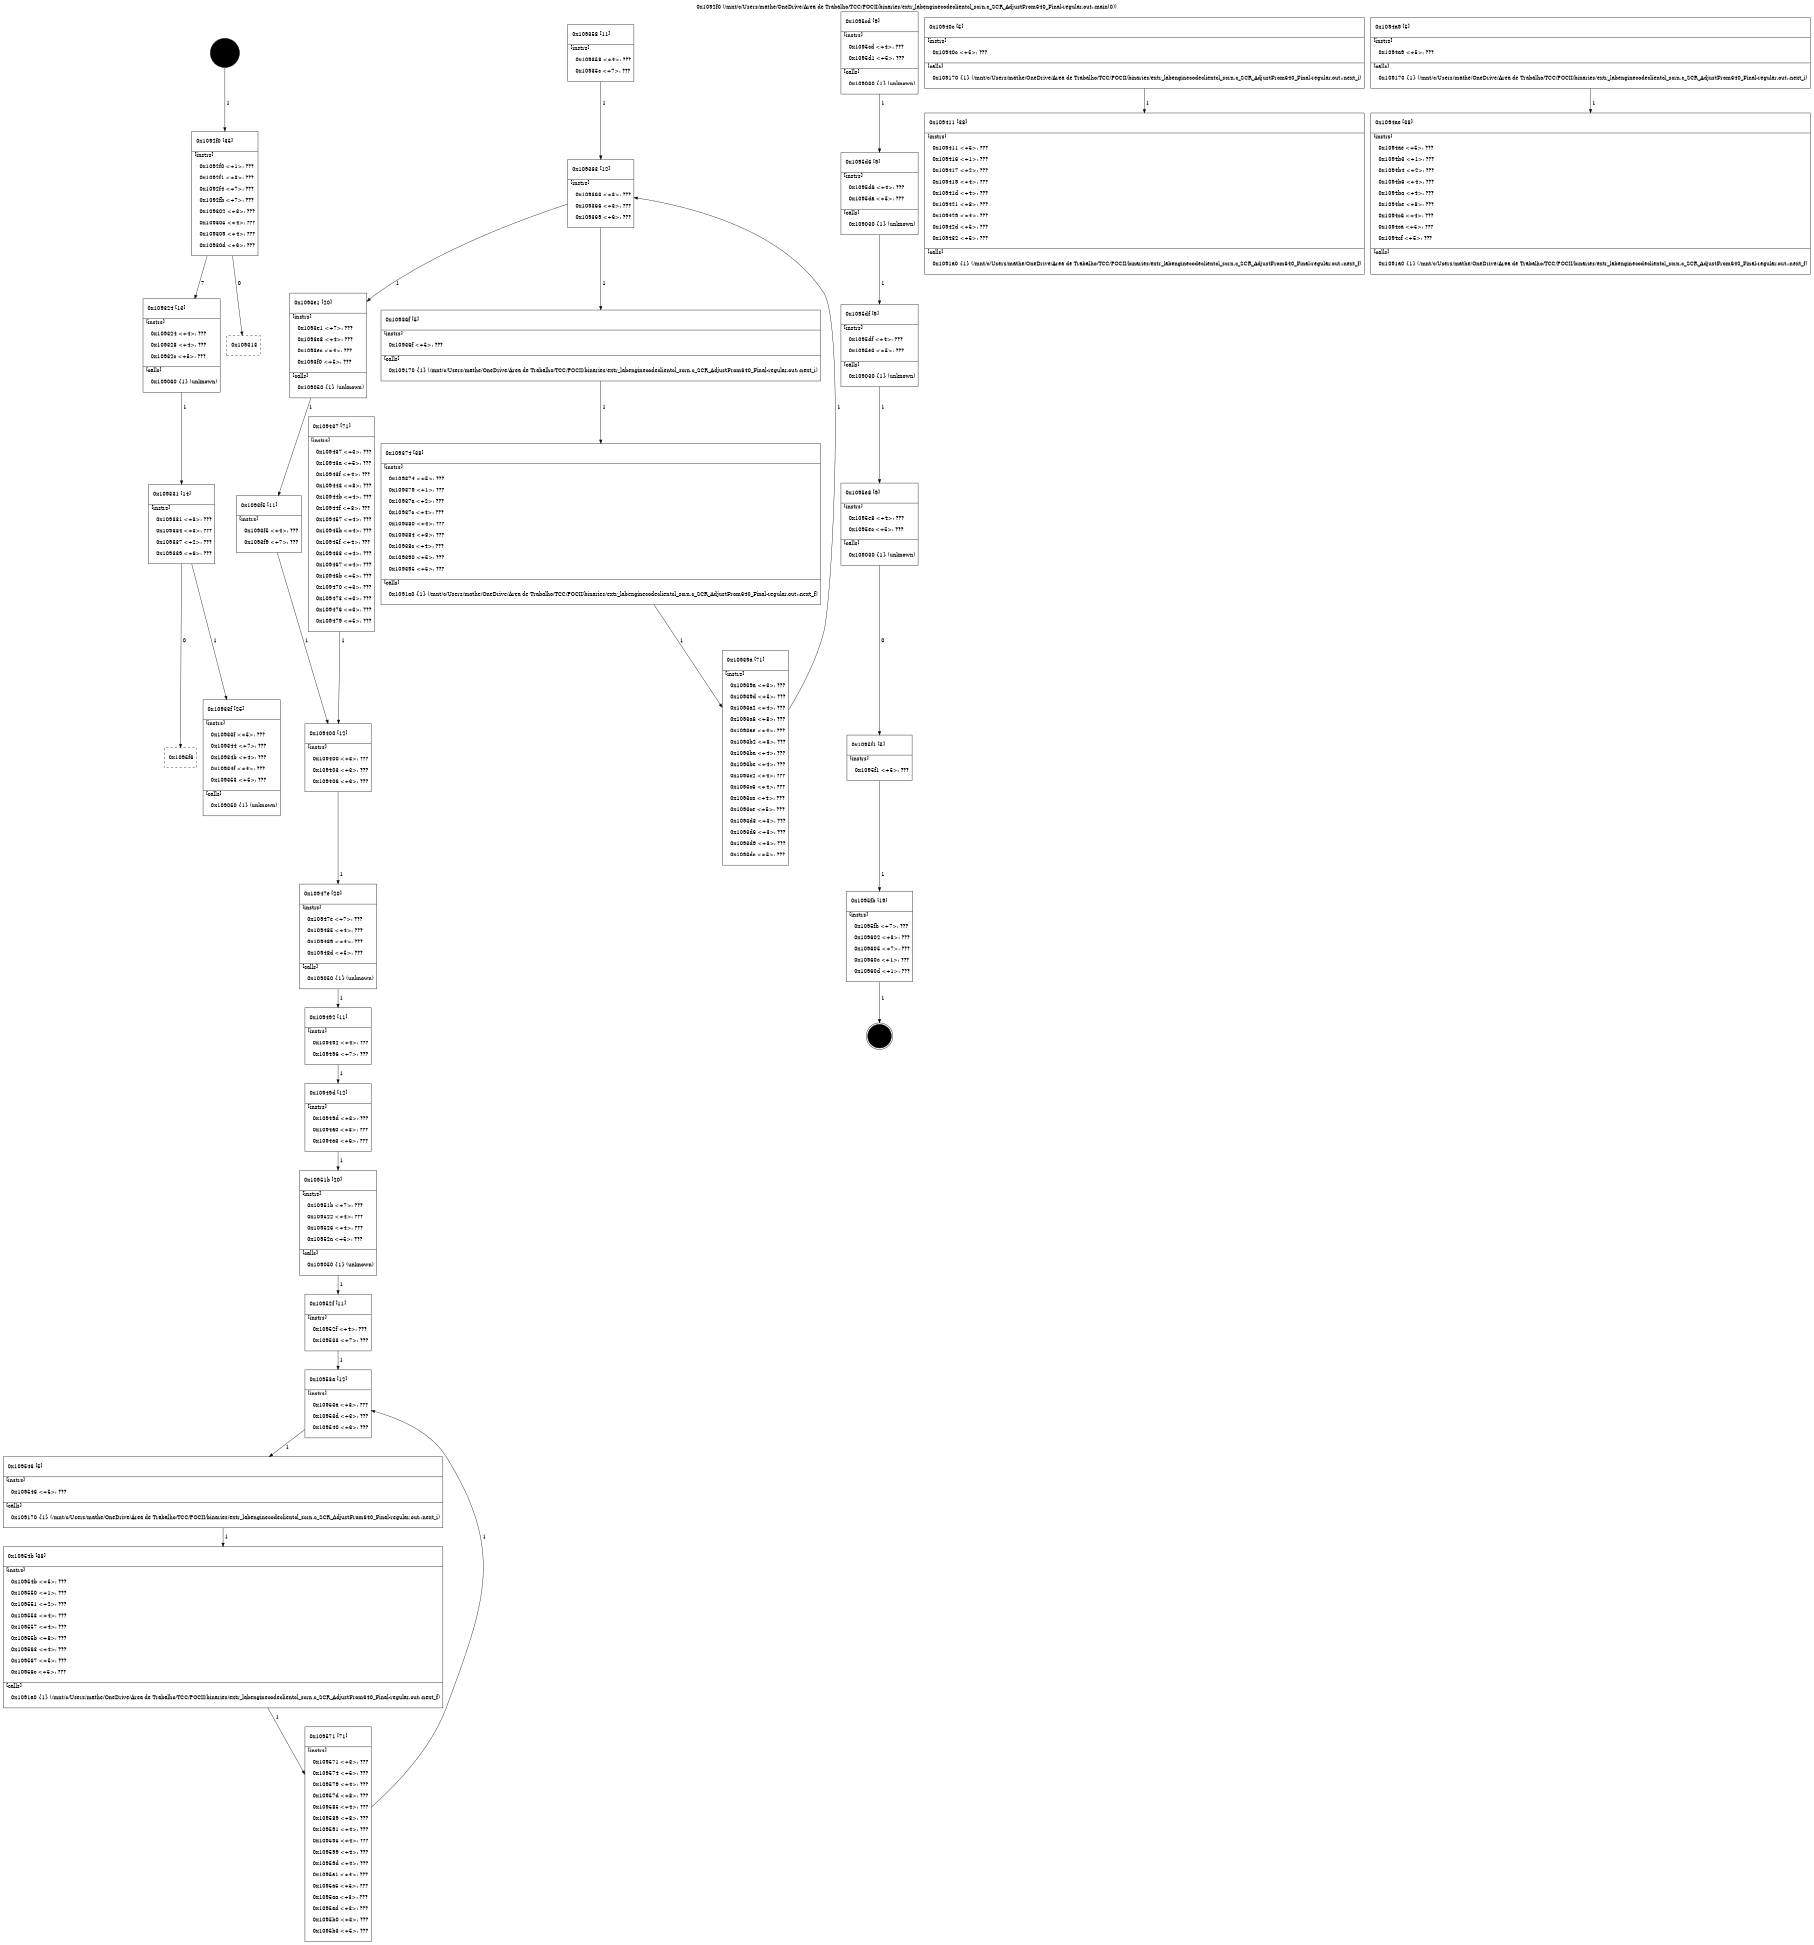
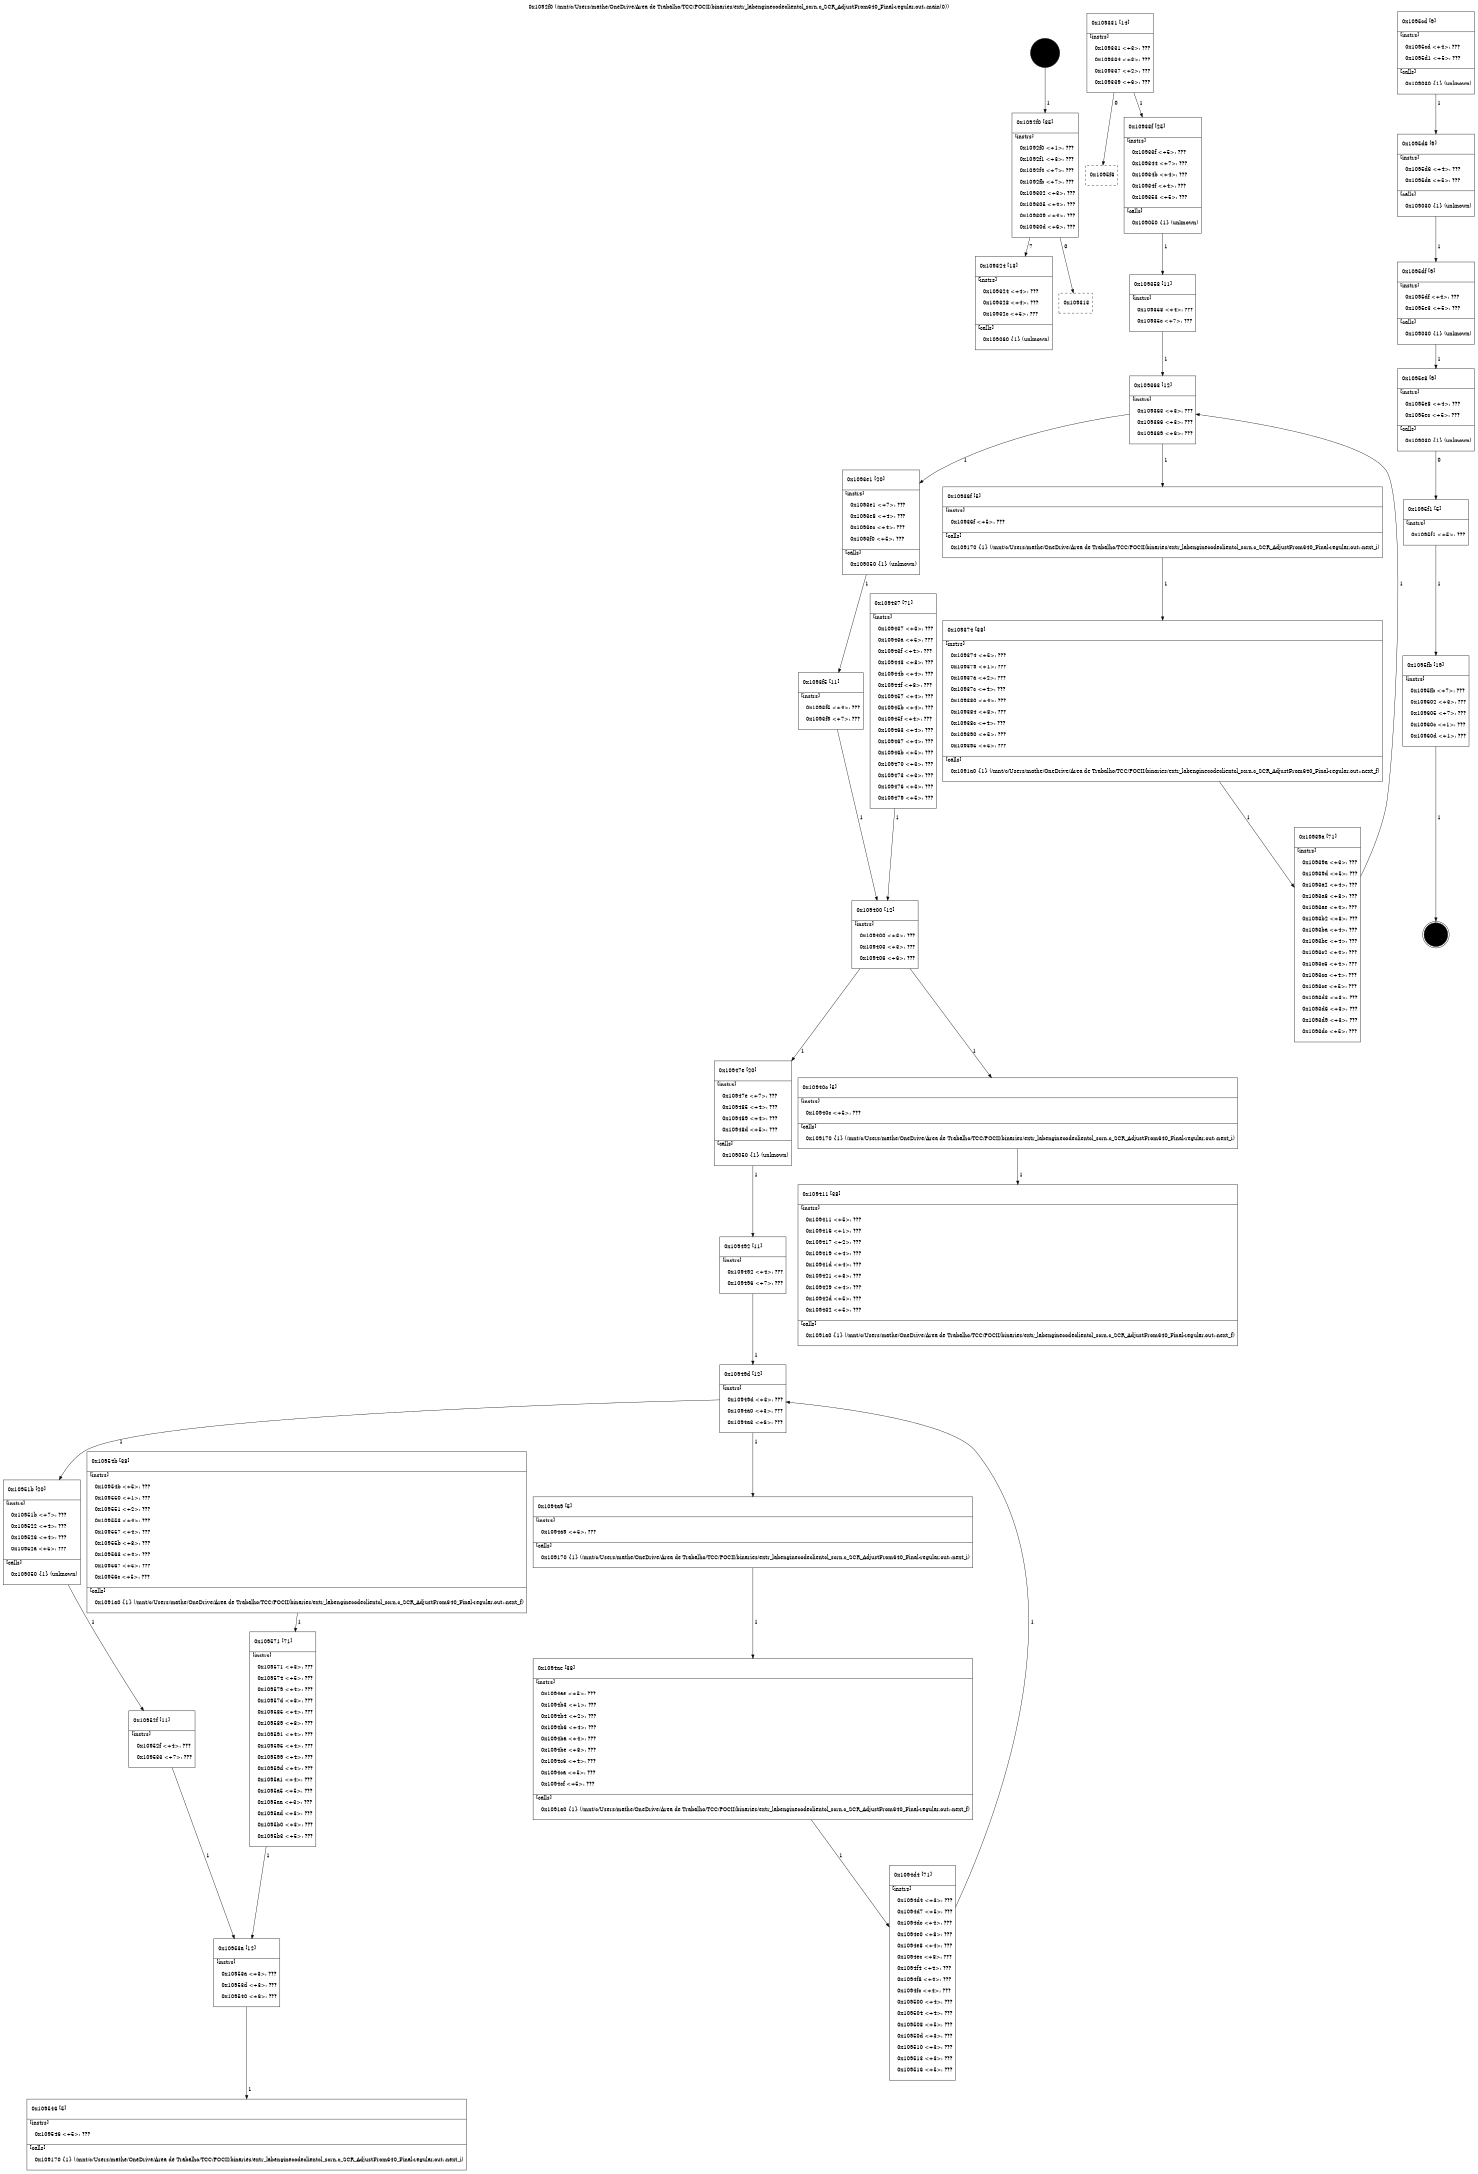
none -> (1163, 252)
(182, 437) -> none
none -> (950, 1022)
none -> (753, 1463)
(223, 1536) -> none
none -> (922, 1973)
